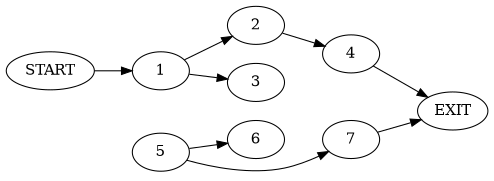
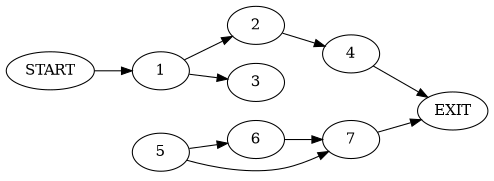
none -> (298, 140)
